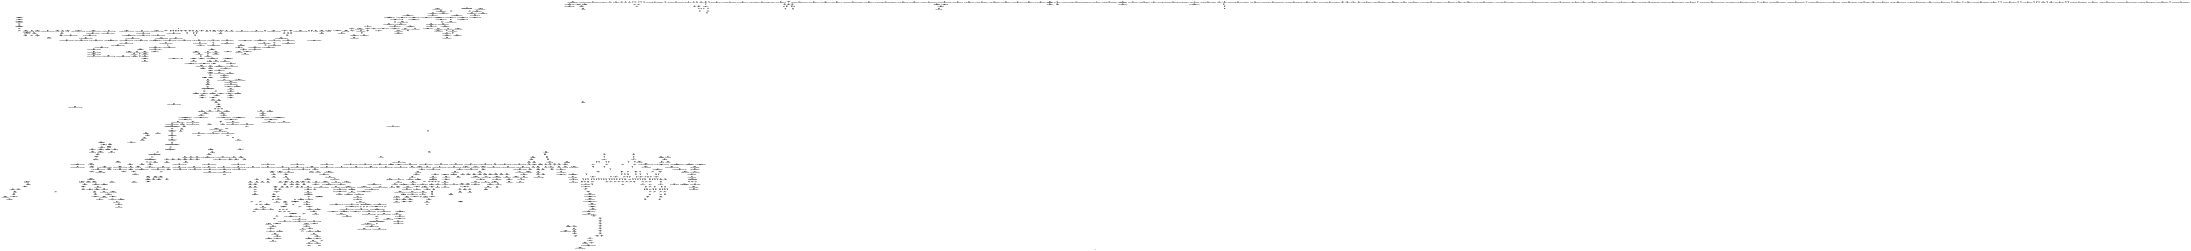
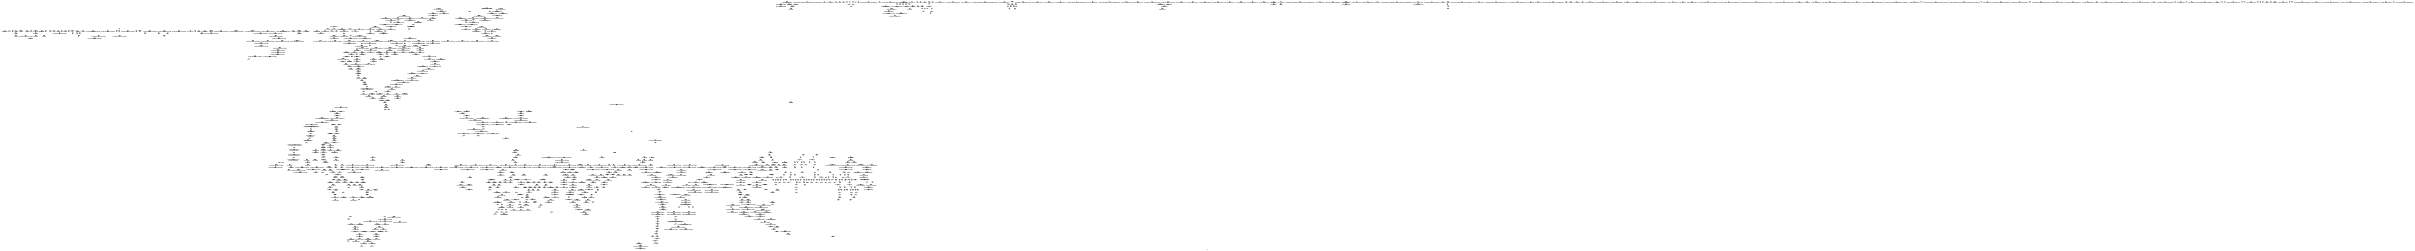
(215, 109) -> none
(433, 177) -> none
